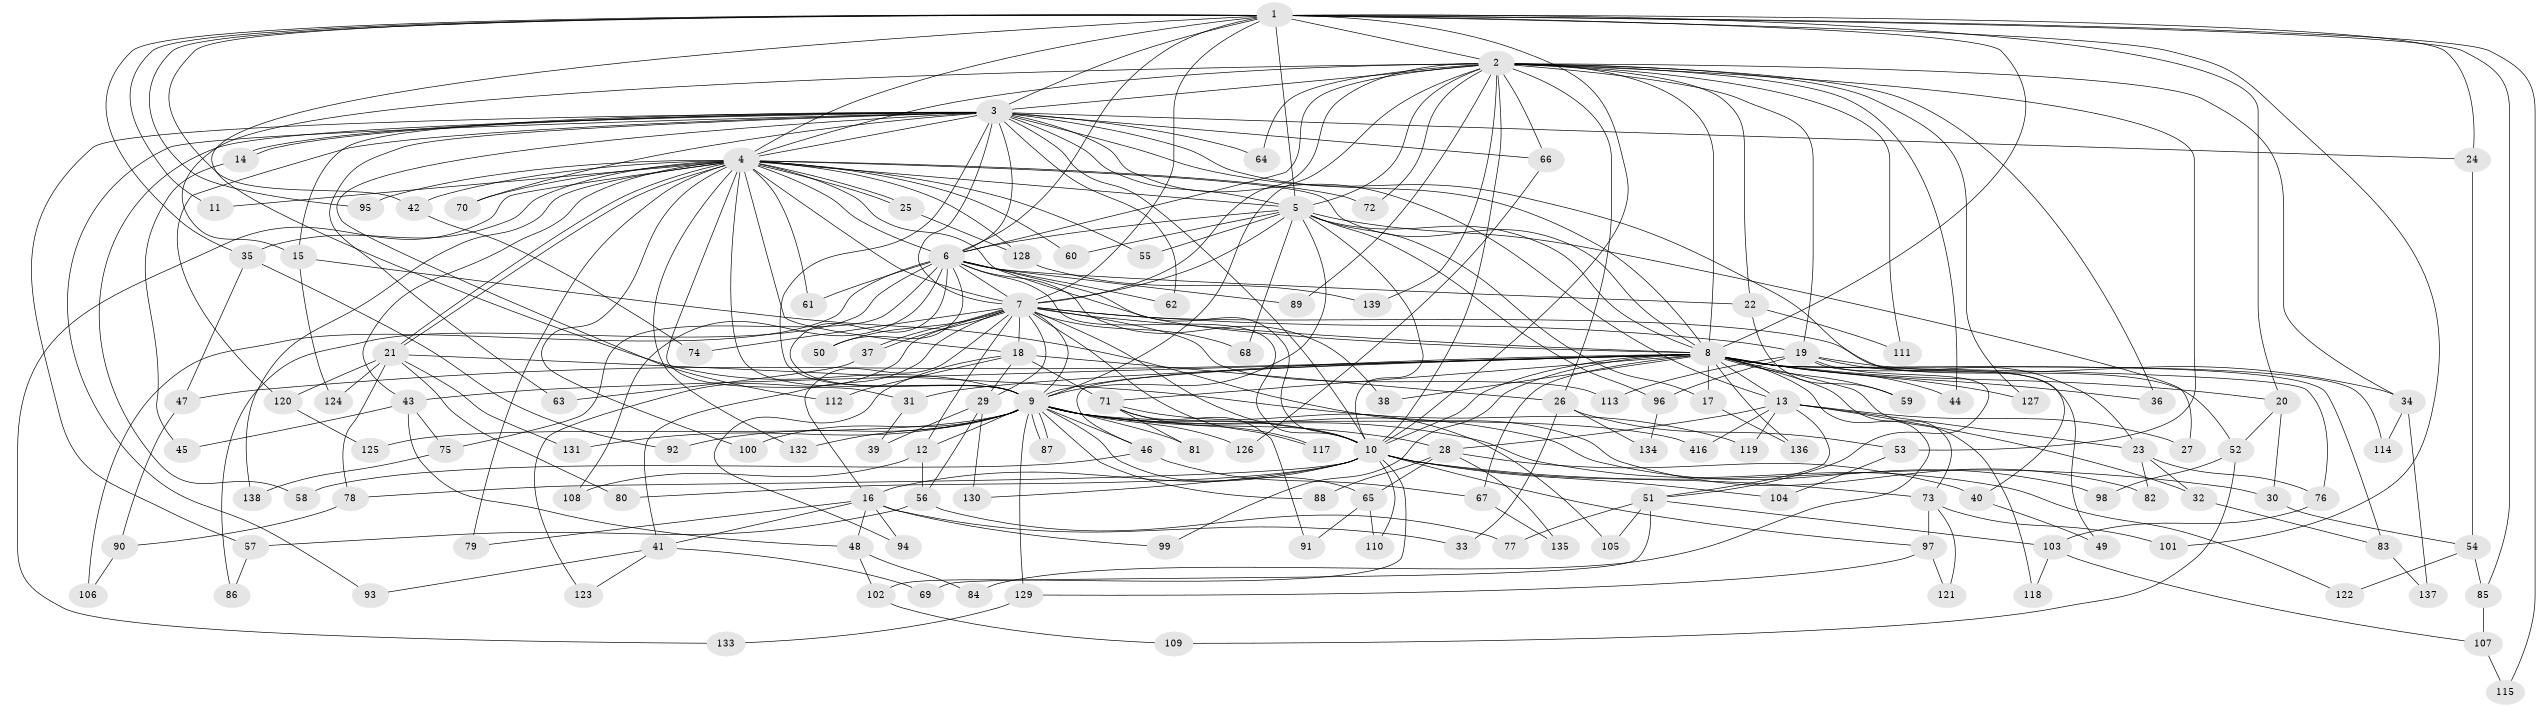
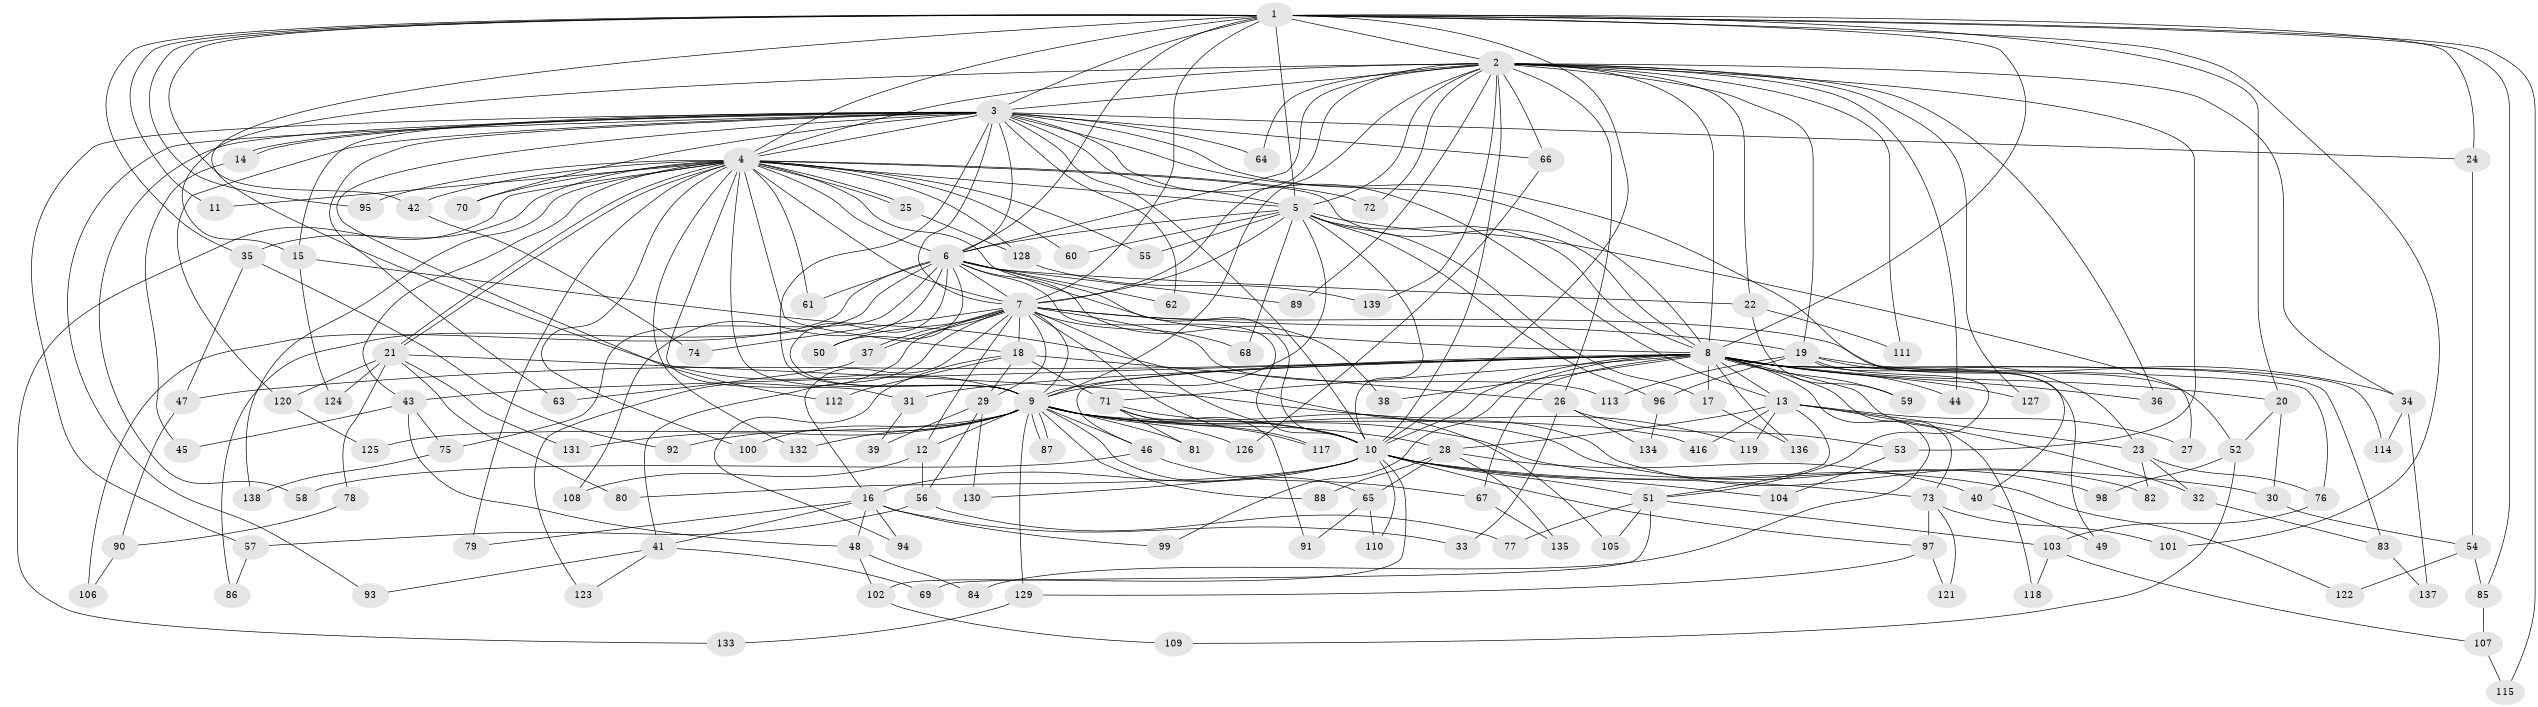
(1363, 338) -> none
(839, 482) -> (1559, 482)
